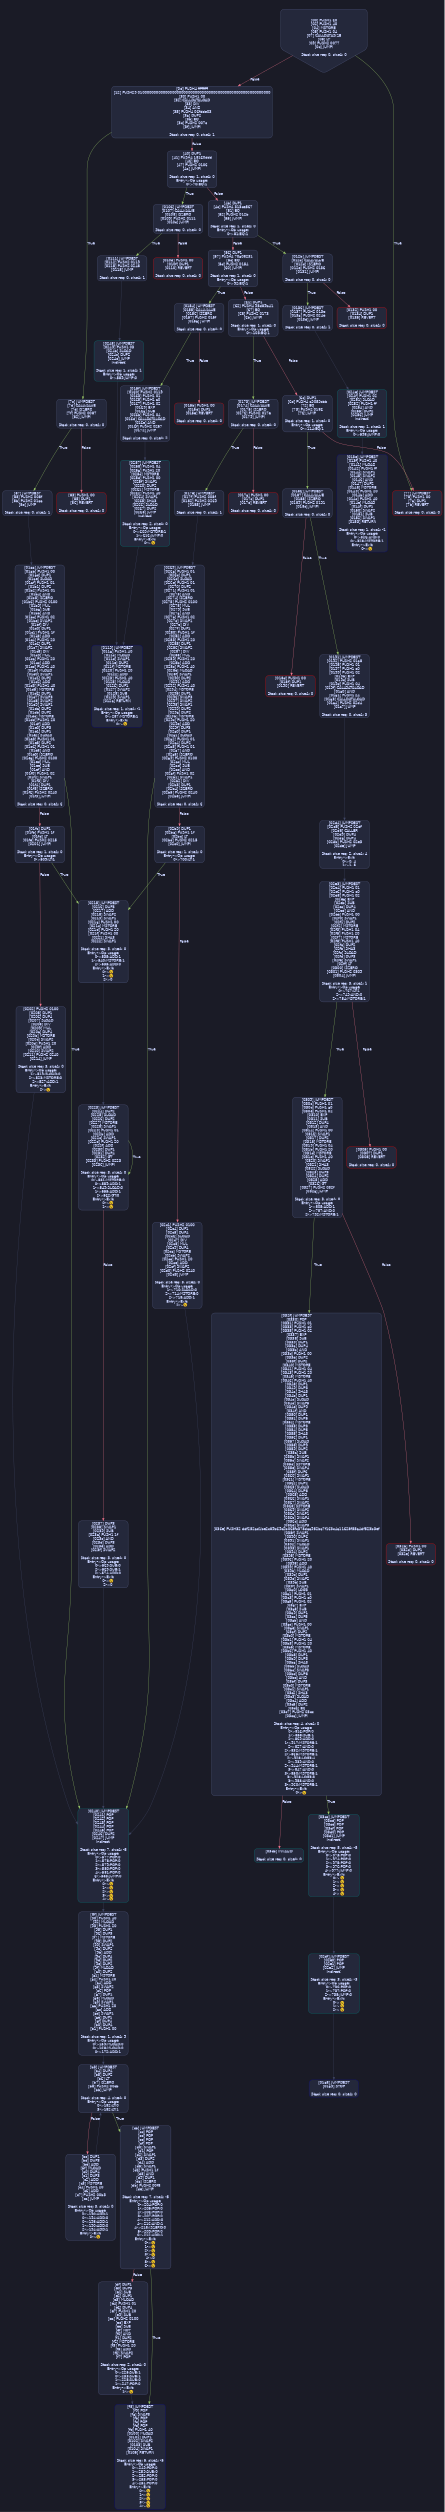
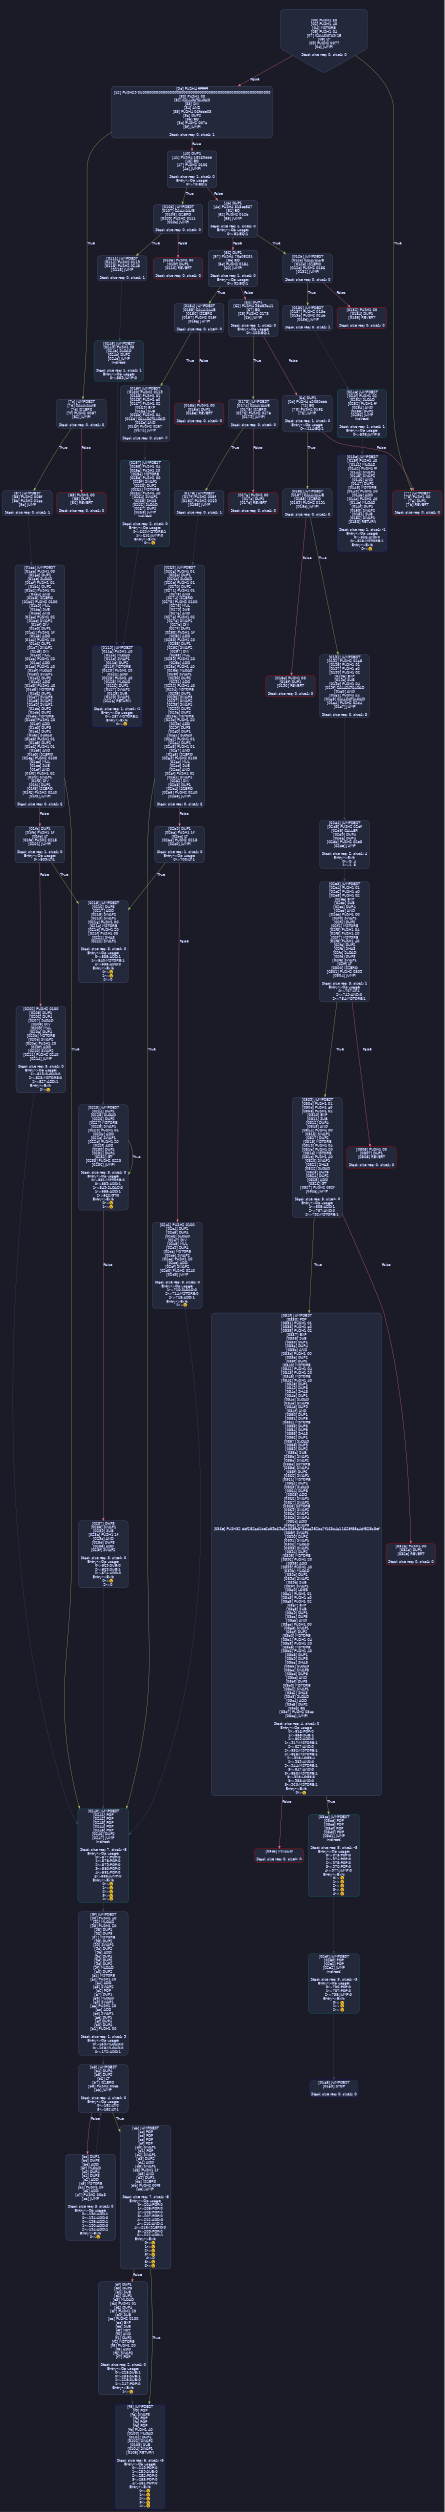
(279, 1856) -> (279, 1856)
